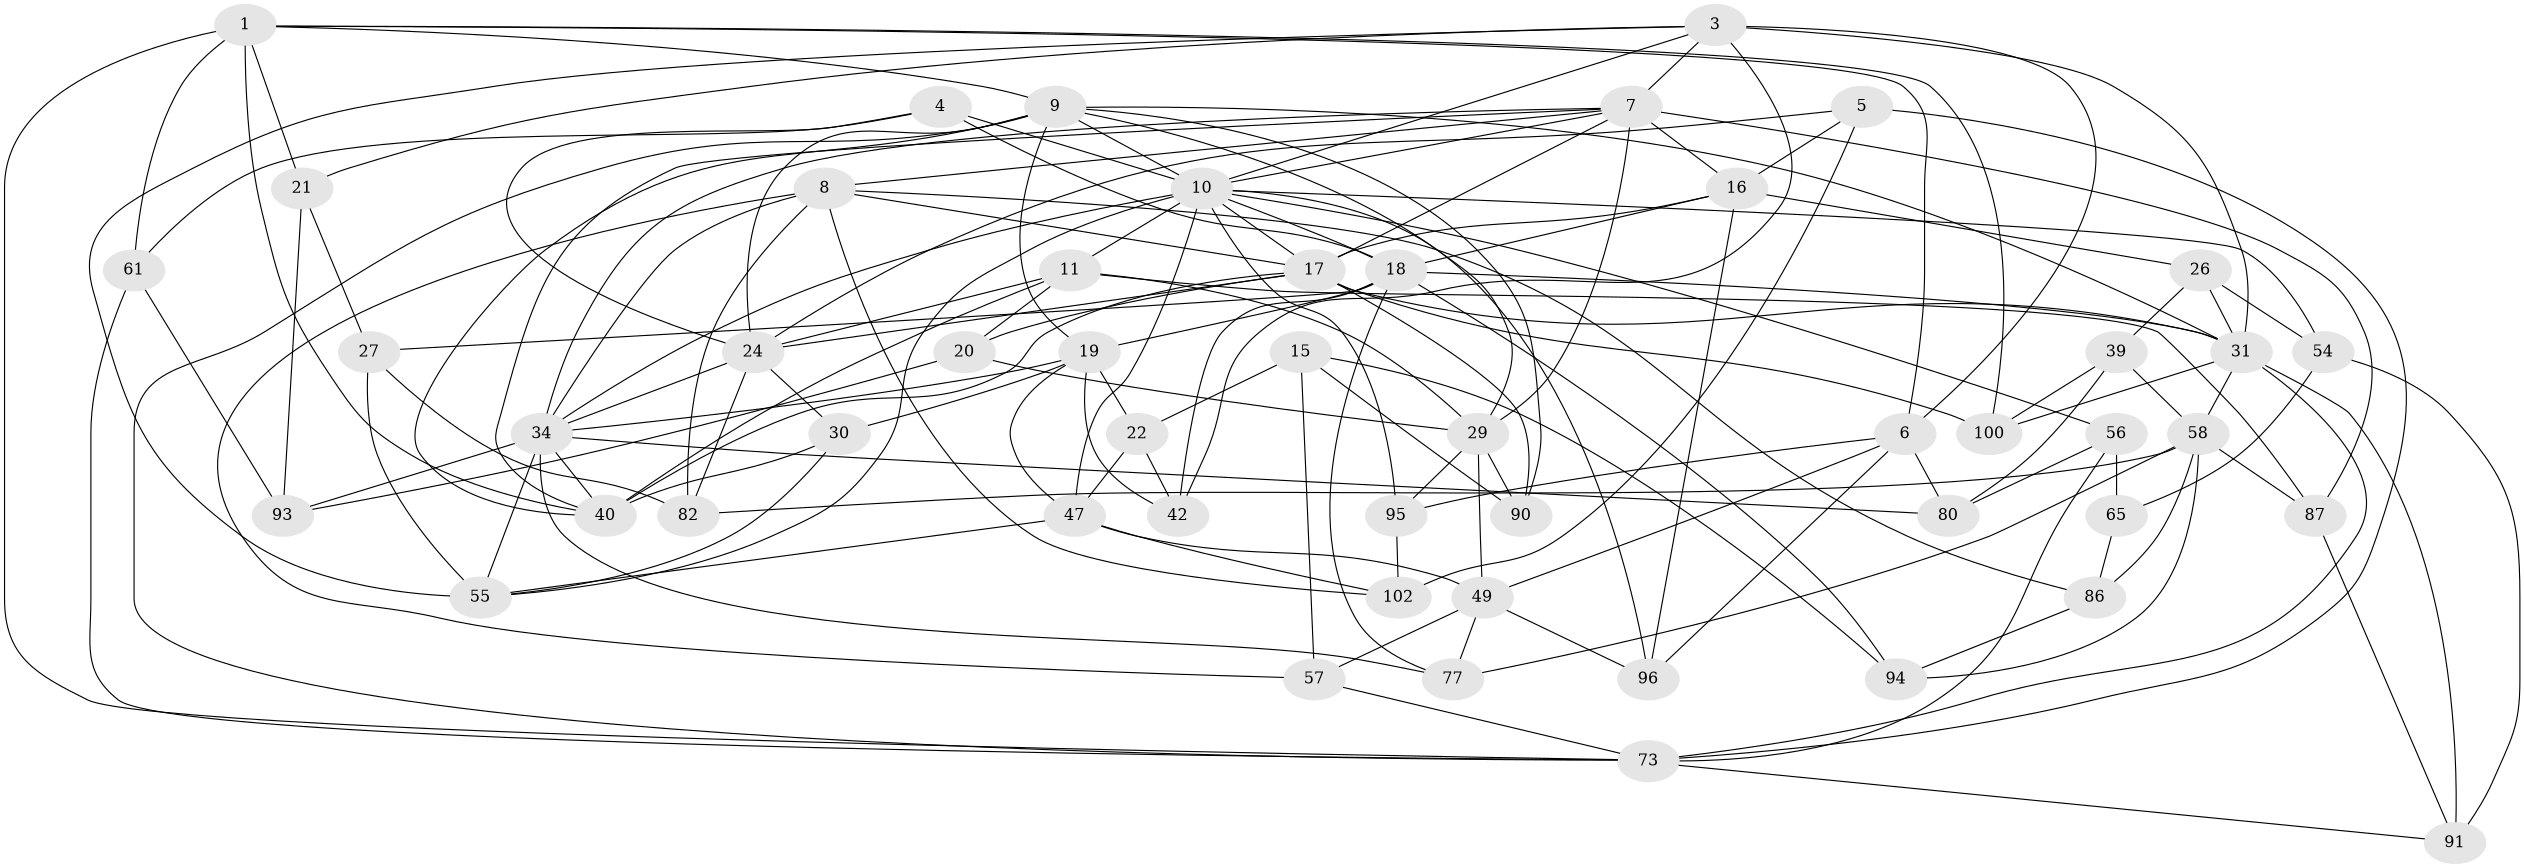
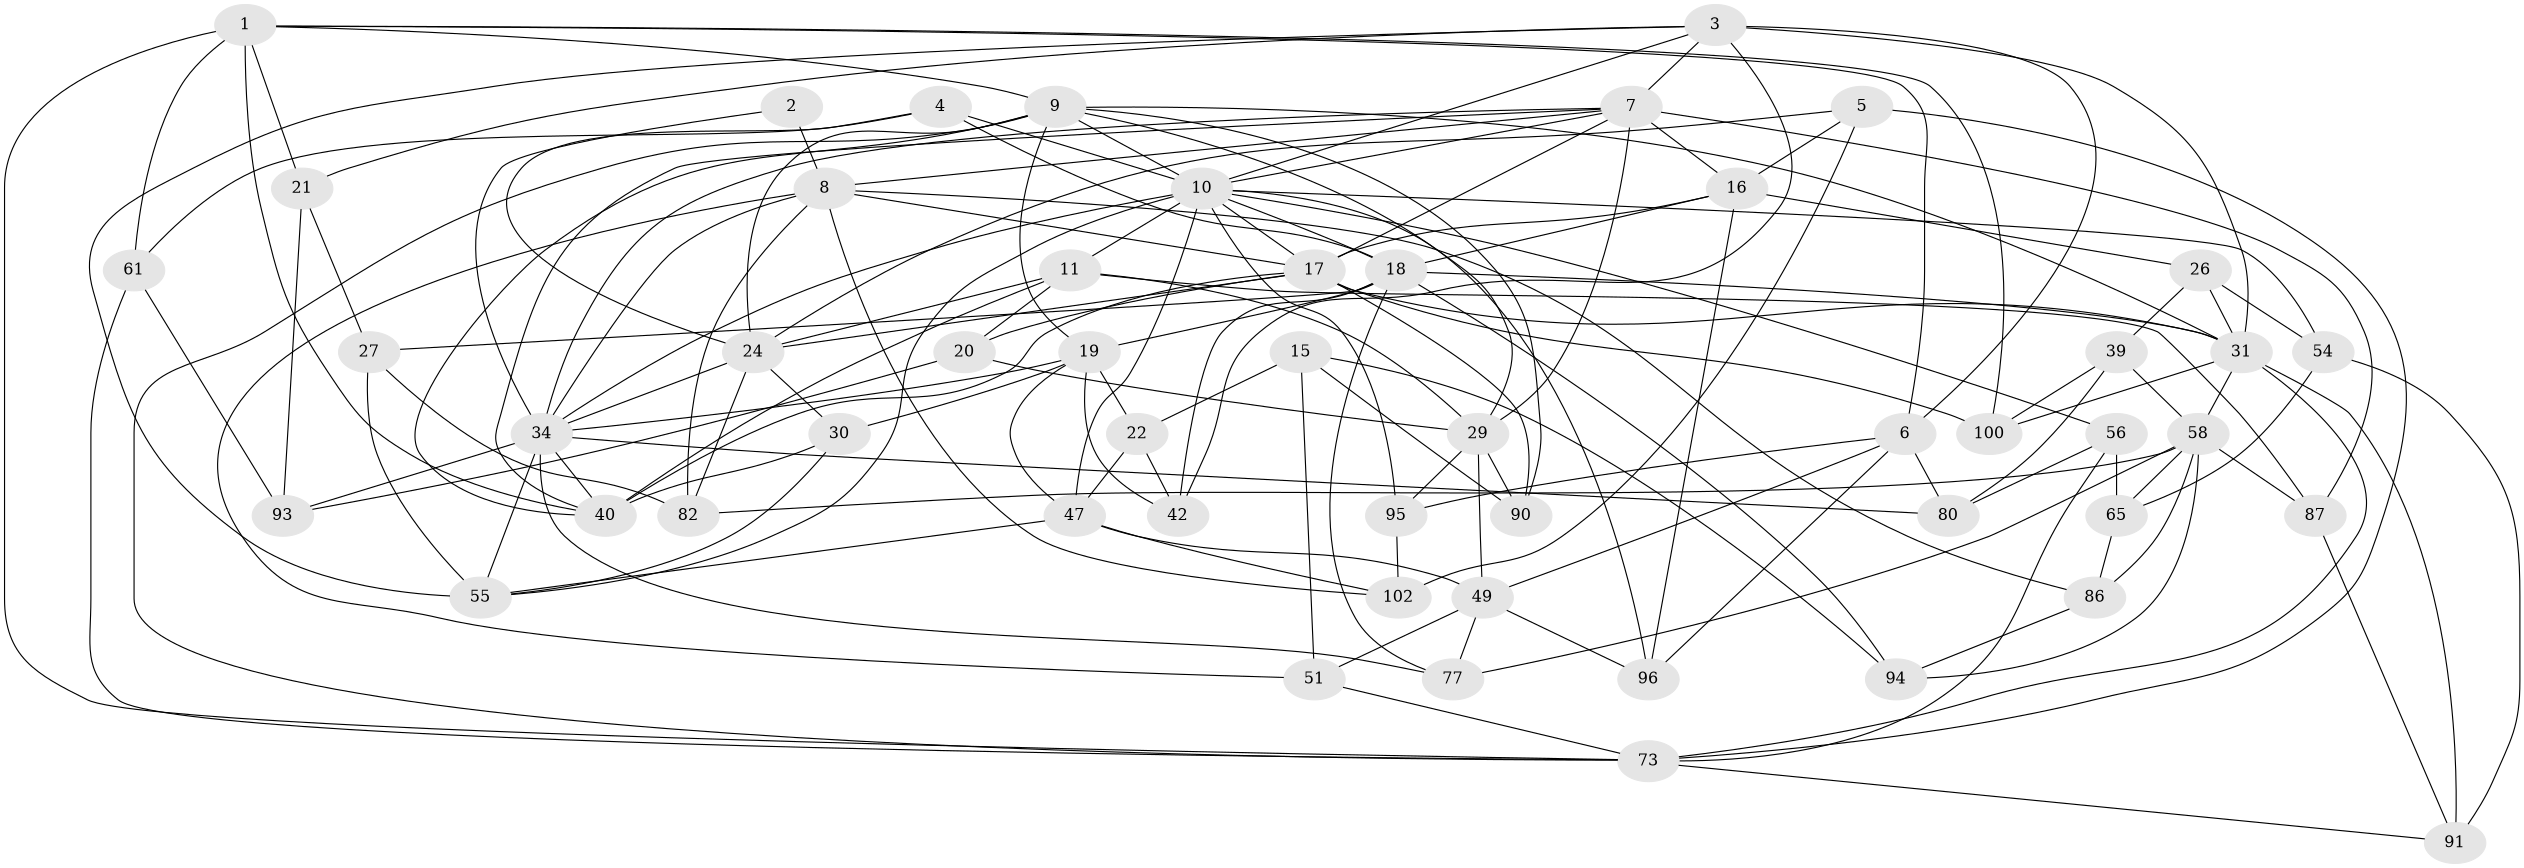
none -> (792, 107)
none -> (2158, 475)
(1314, 679) -> (1314, 679)
